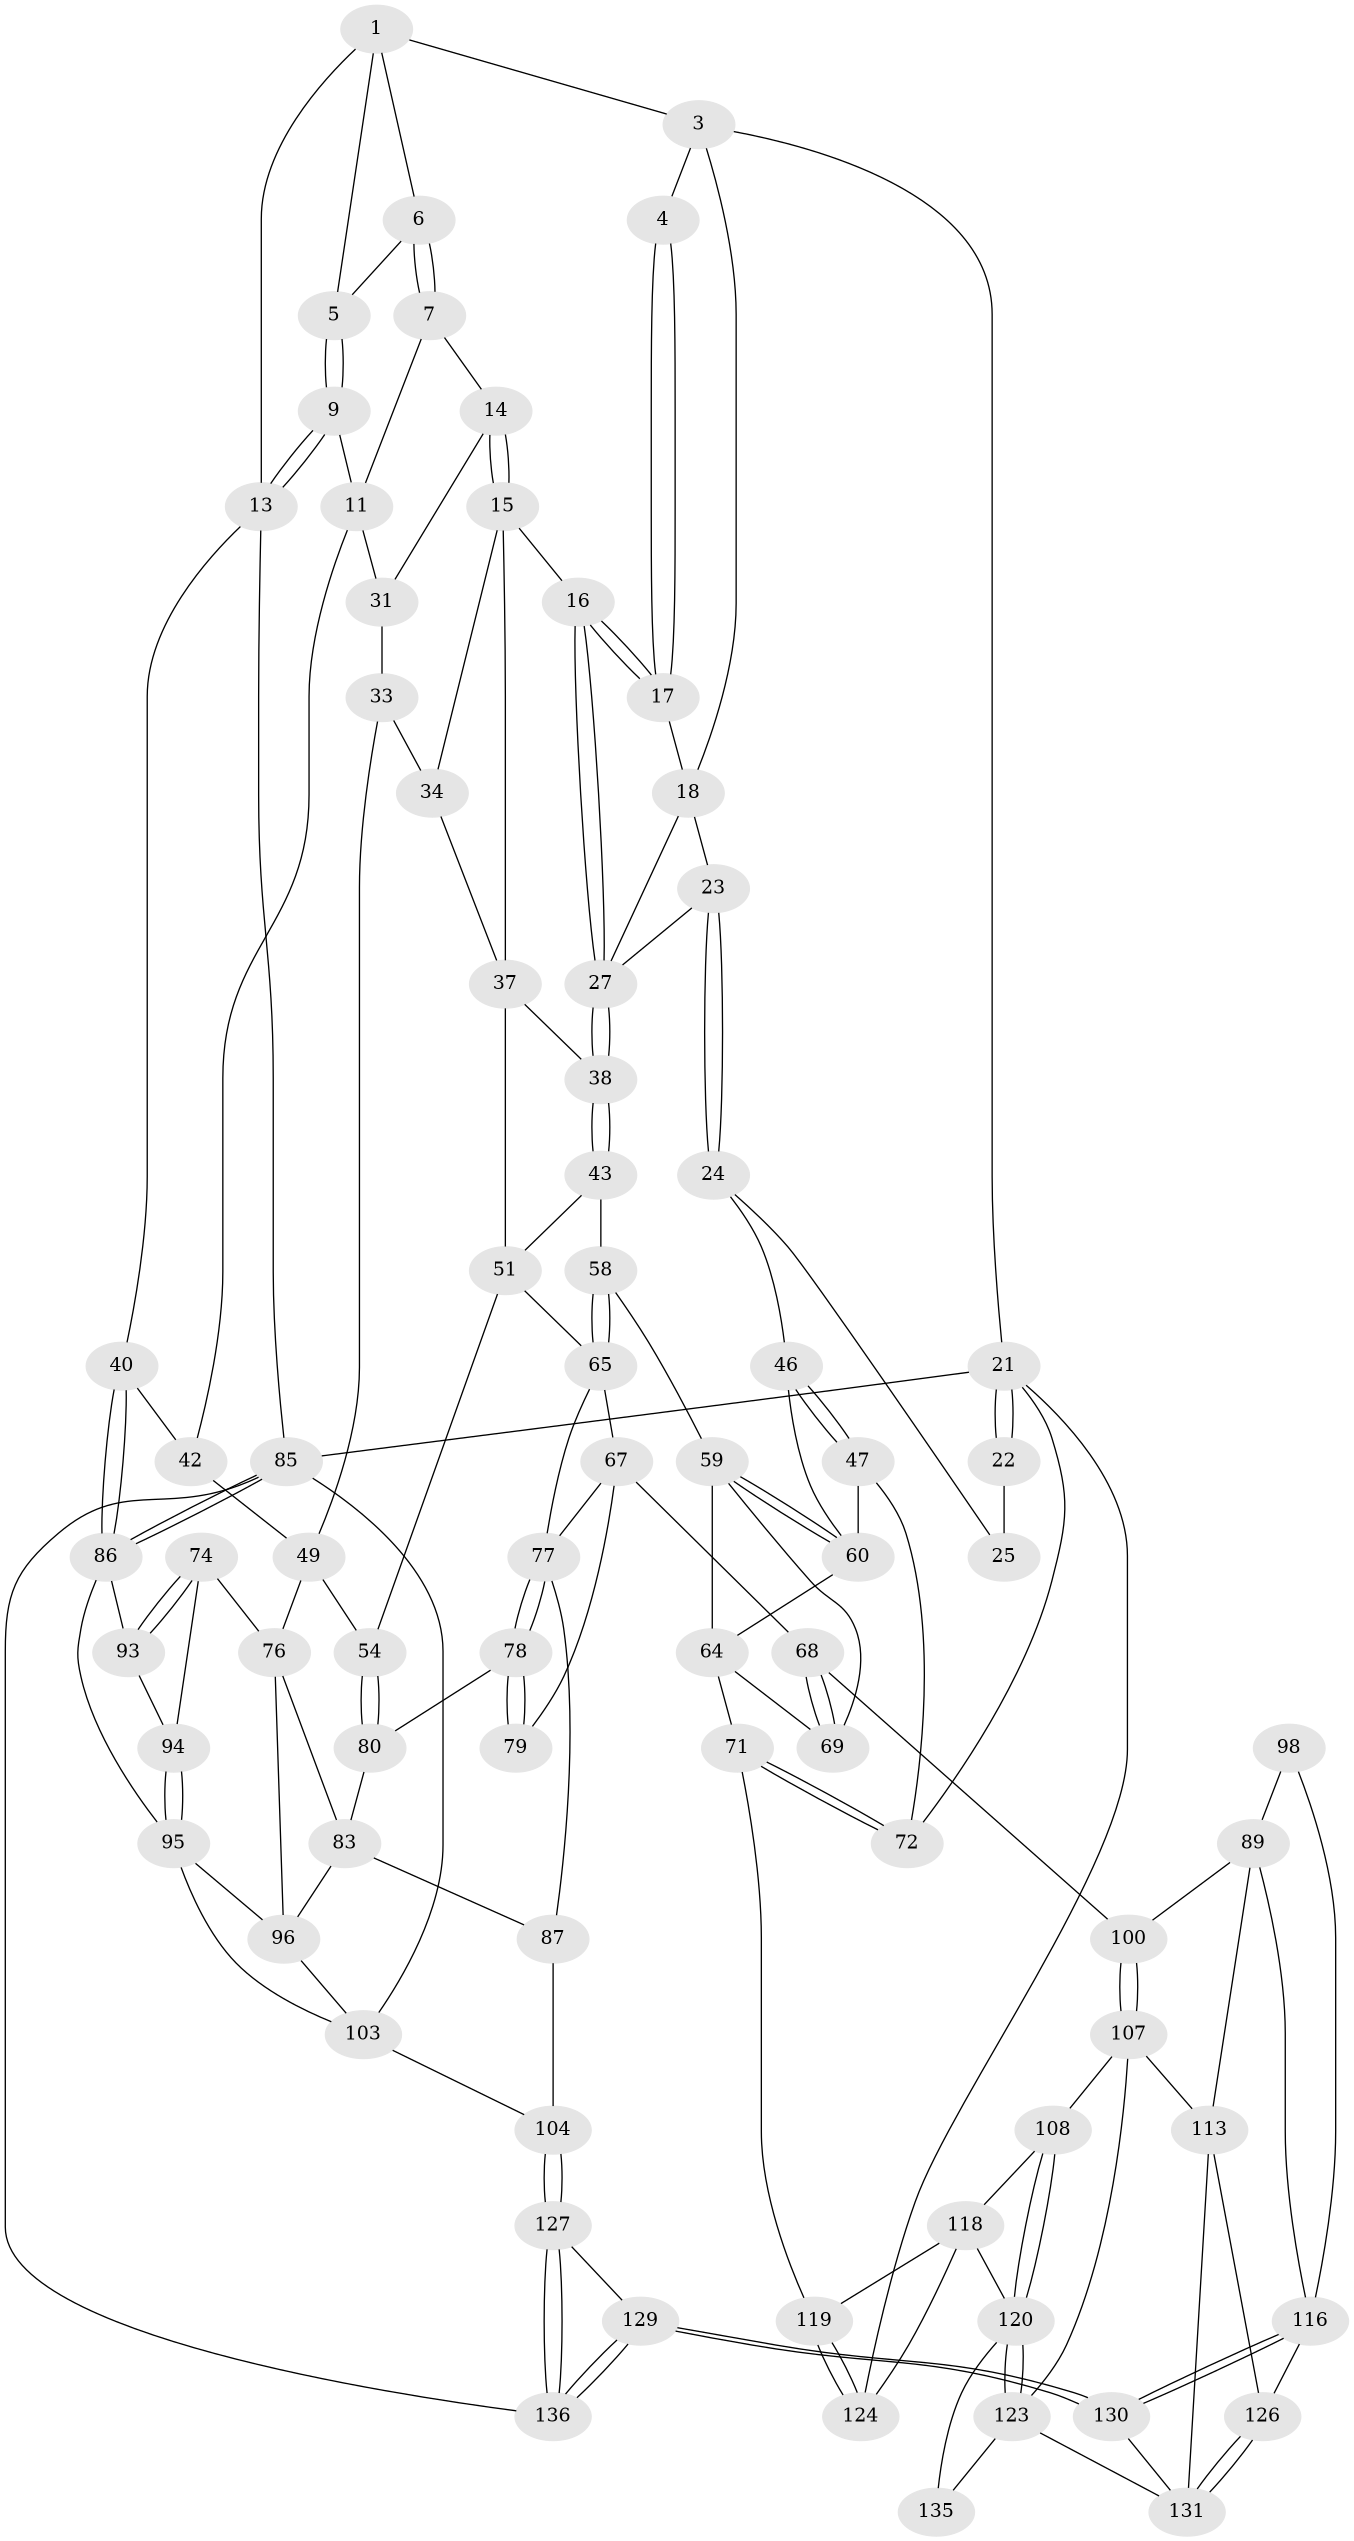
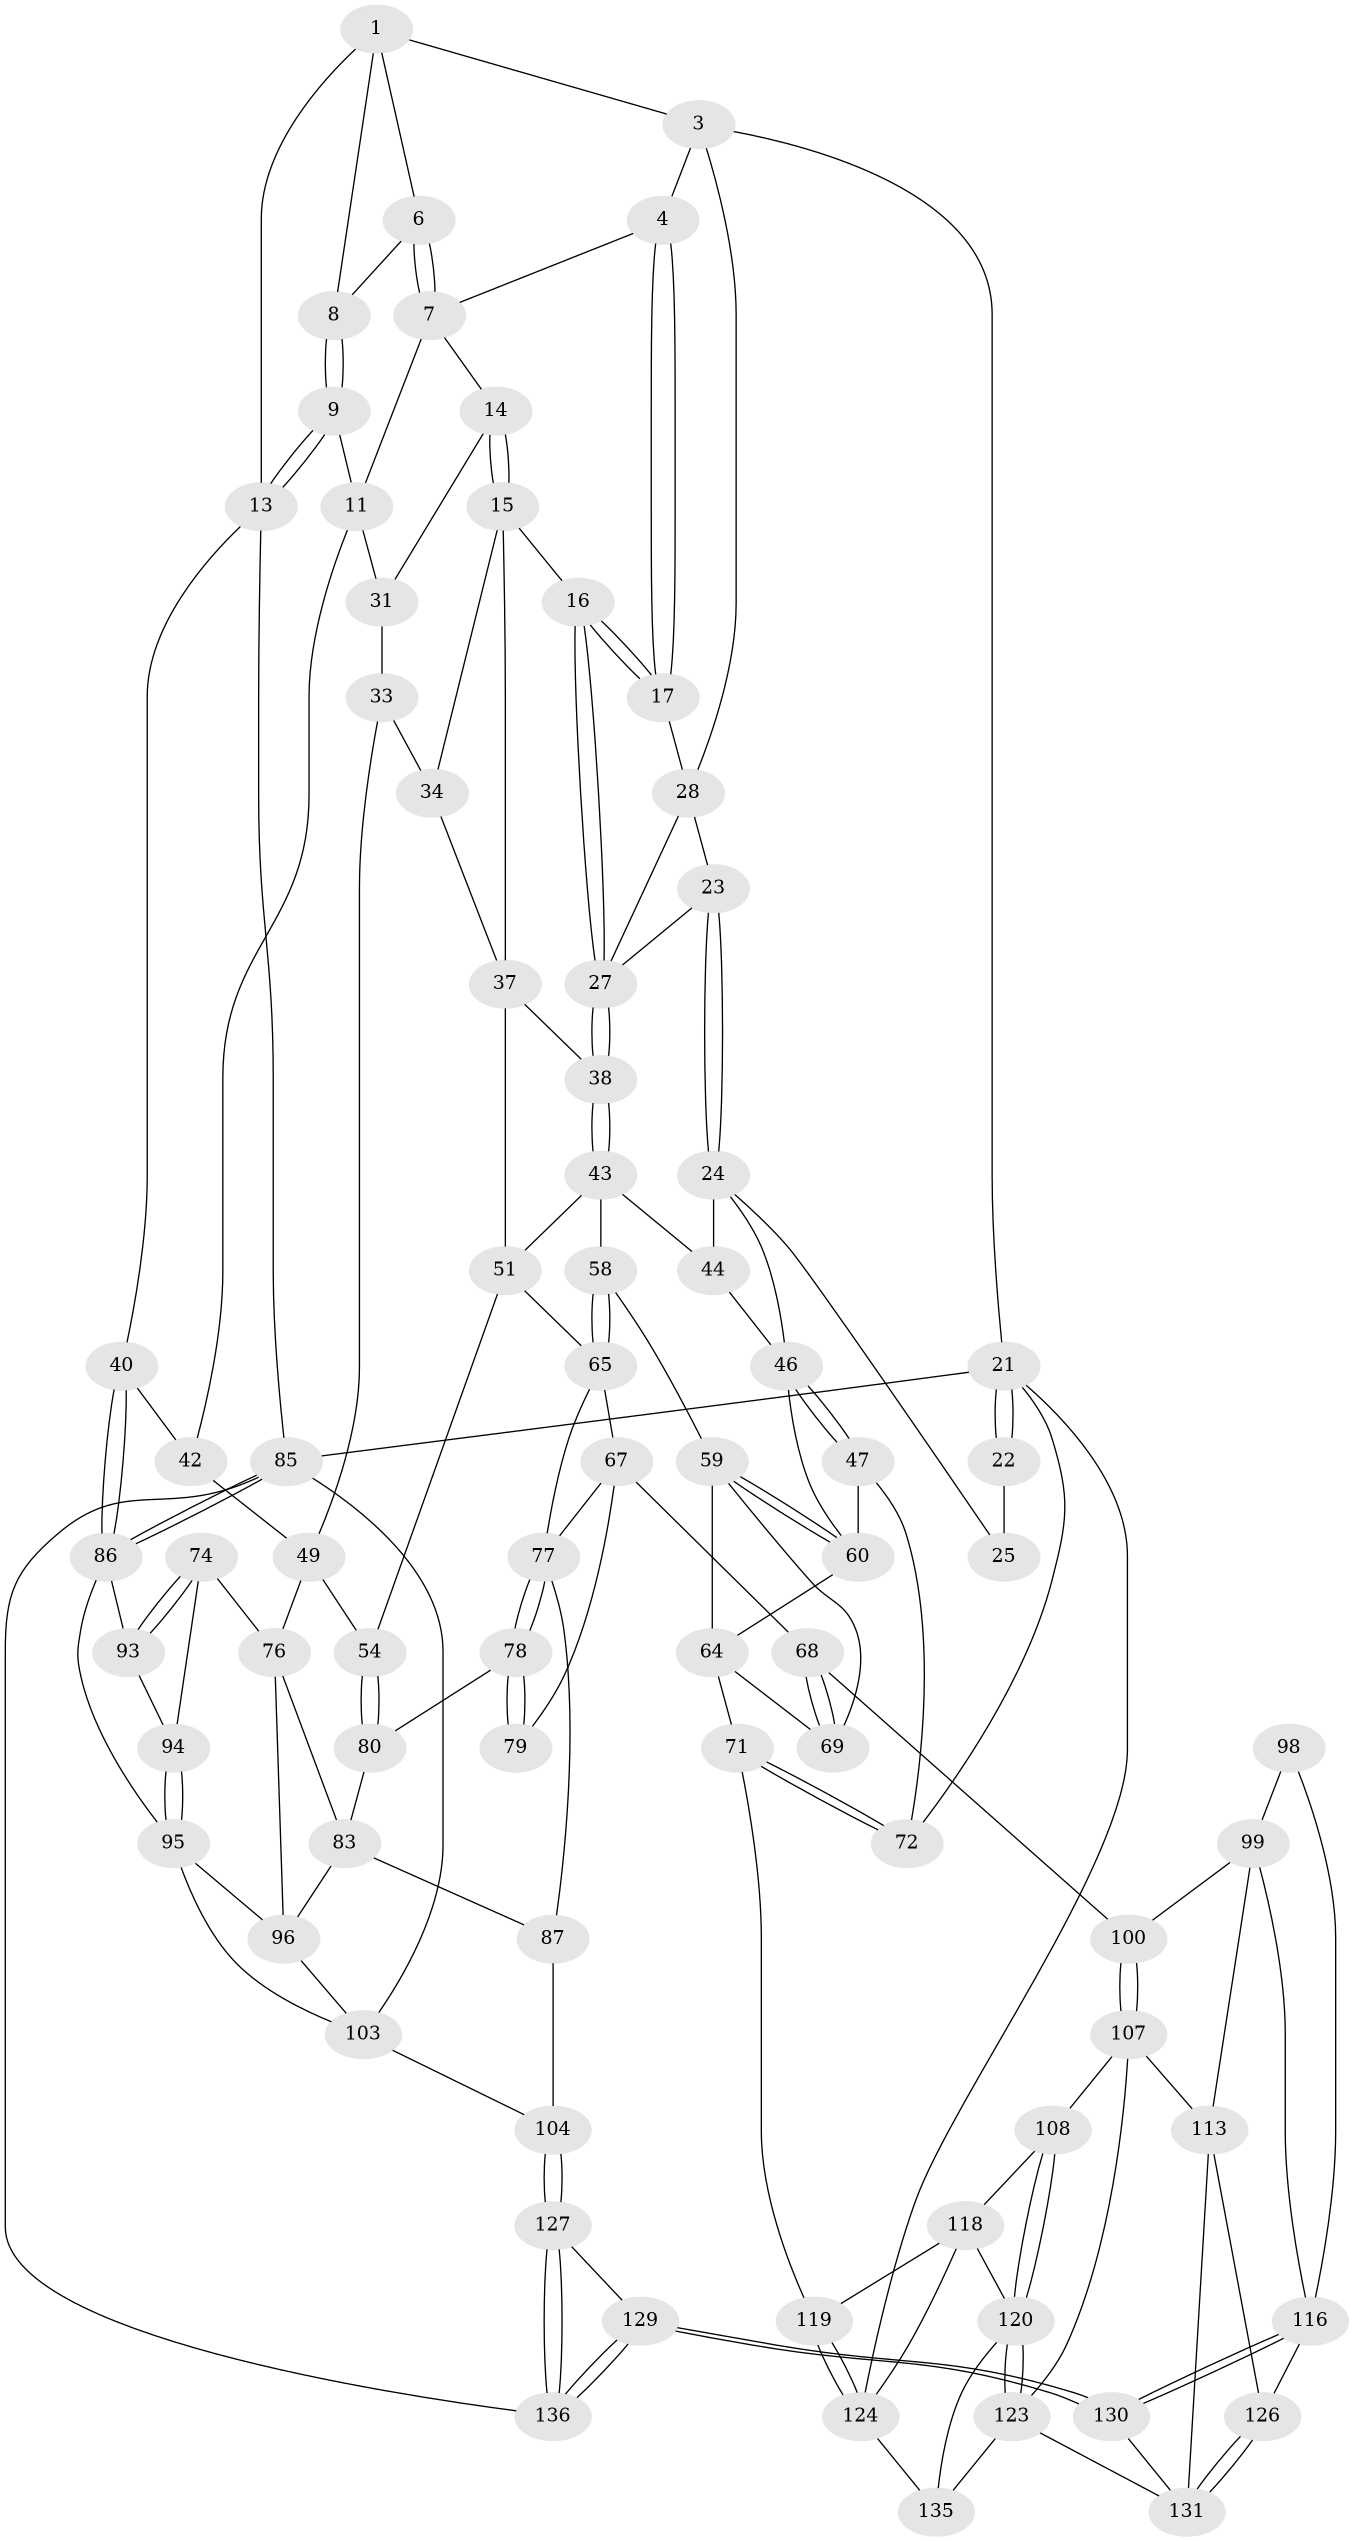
none -> (546, 268)
(334, 316) -> (334, 316)
(688, 793) -> (688, 793)
none -> (714, 1271)
(1253, 1844) -> (1253, 1844)
none -> (899, 2464)
